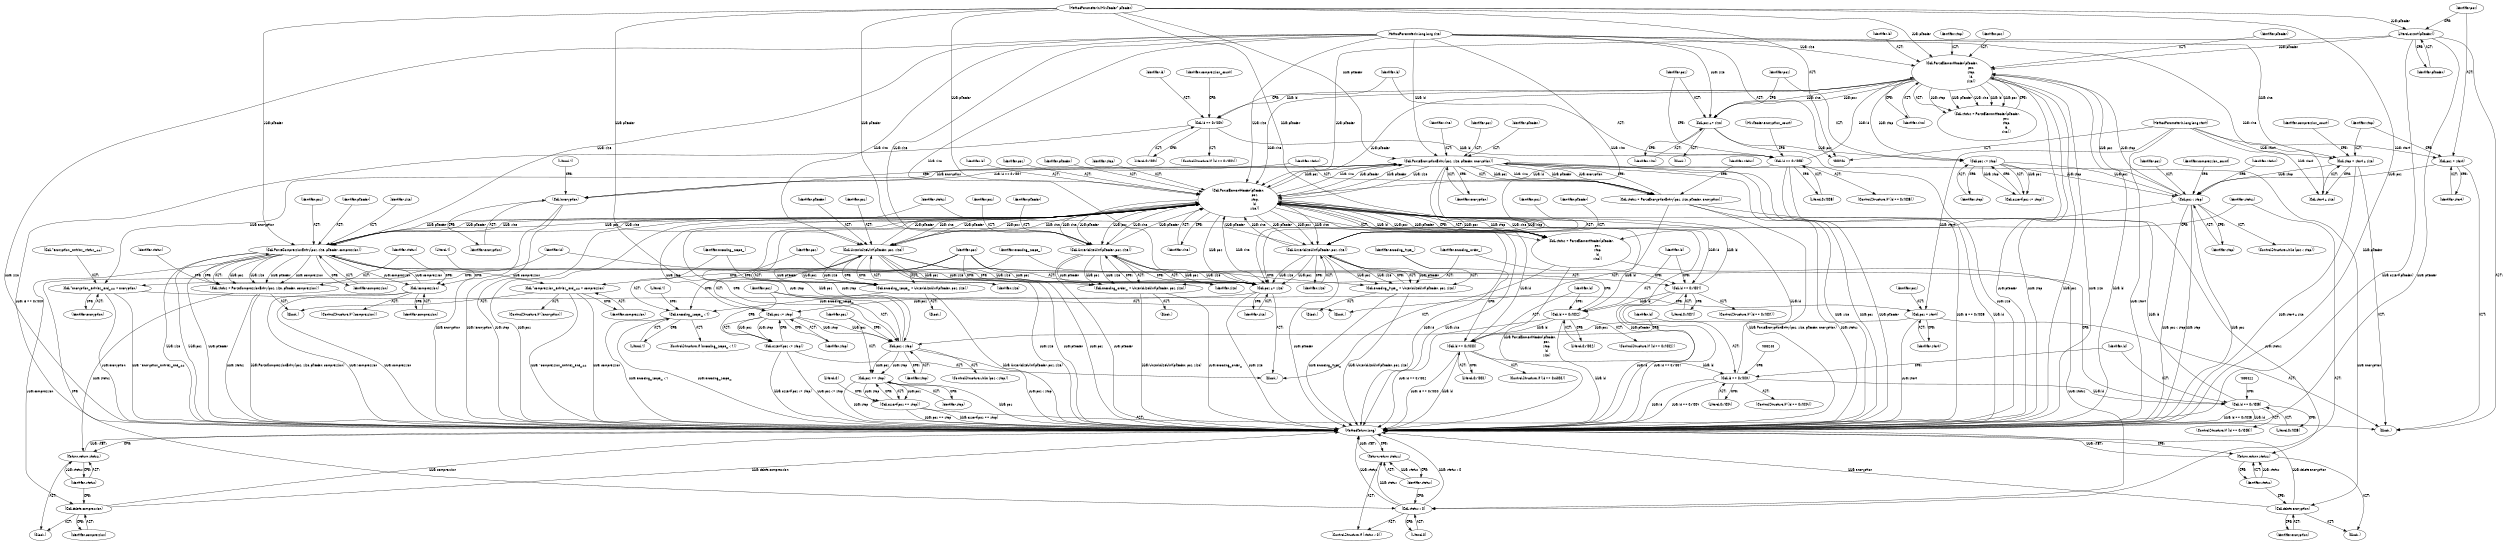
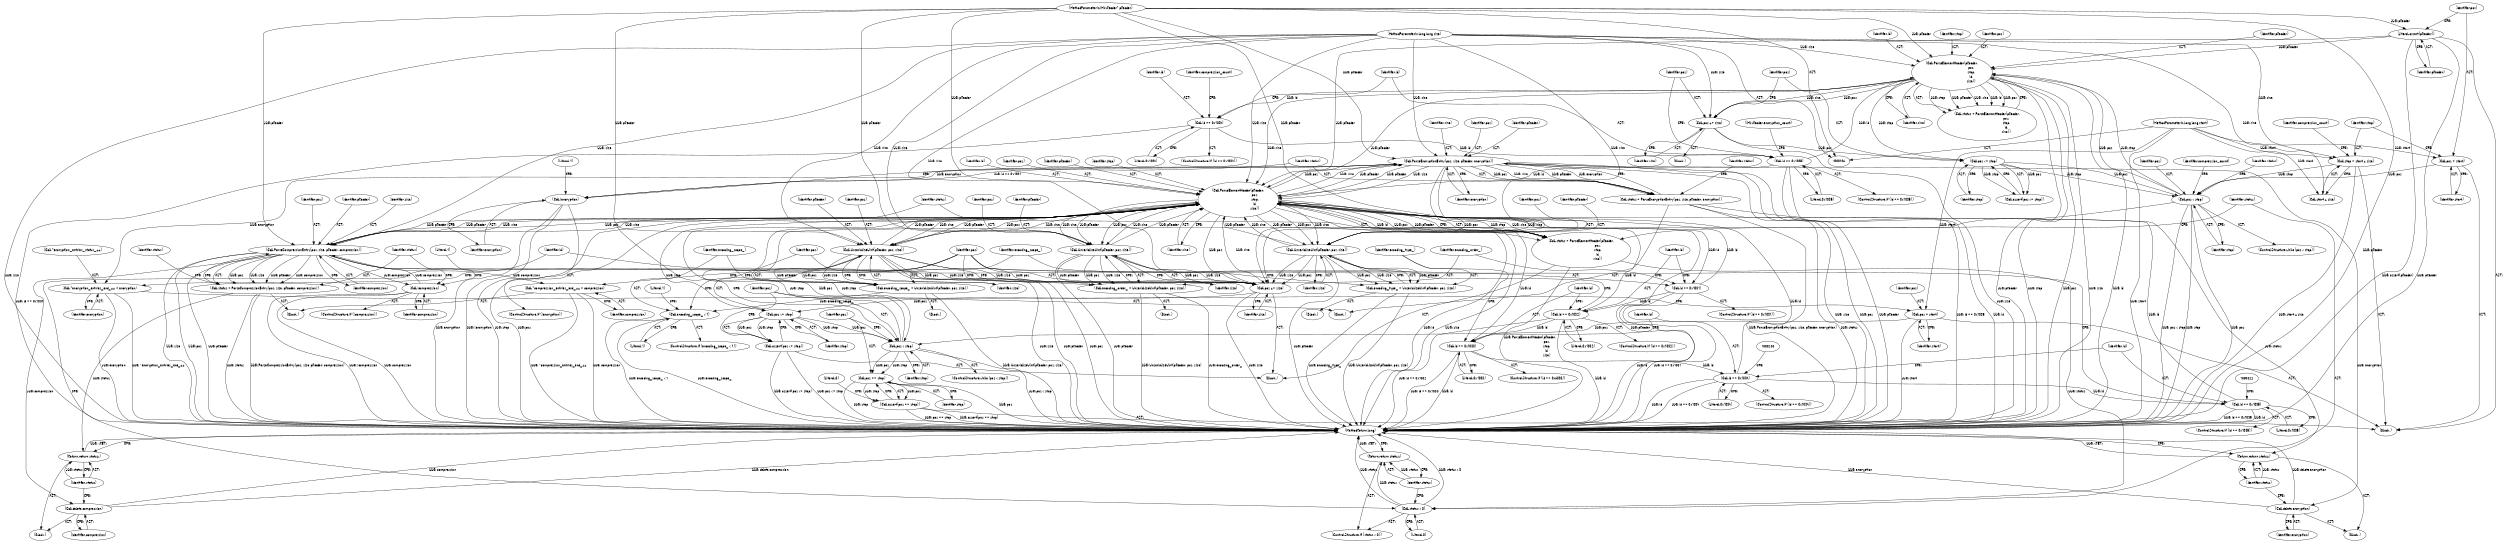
(1420, 98) -> (1420, 98)
(551, 301) -> (565, 274)
(1683, 315) -> none
